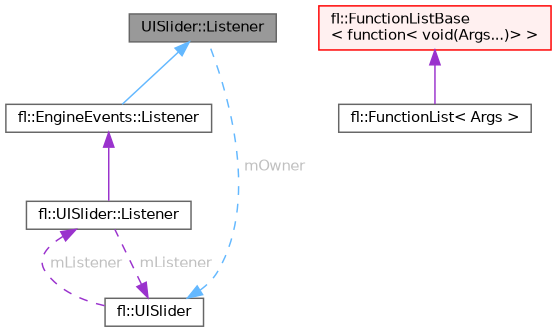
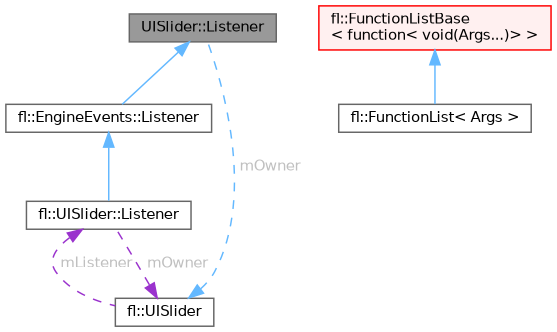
(435, 85) -> (435, 85)
(109, 174) -> (109, 174)
(173, 264) -> (176, 264)
